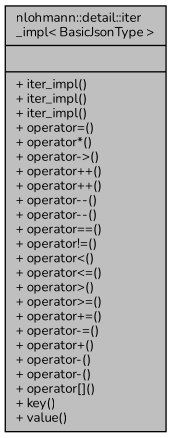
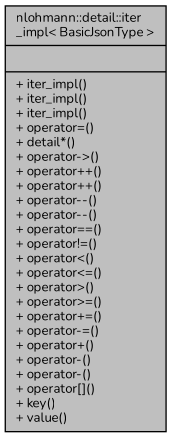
(54, 142) -> (46, 142)
